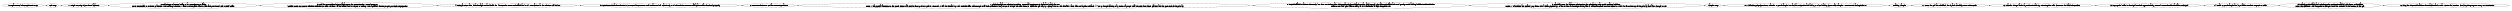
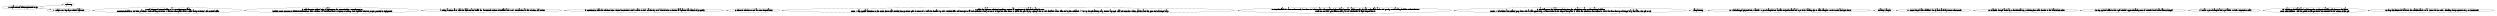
(60, 5) -> (45, 9)
